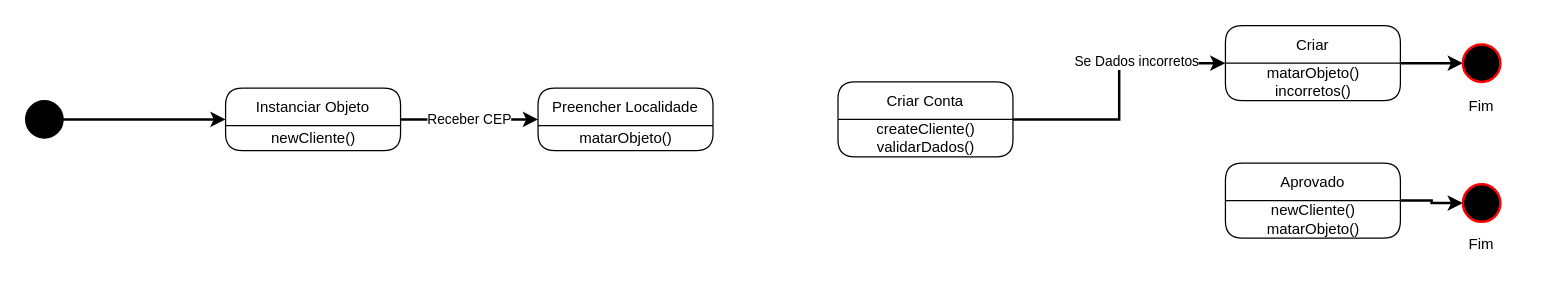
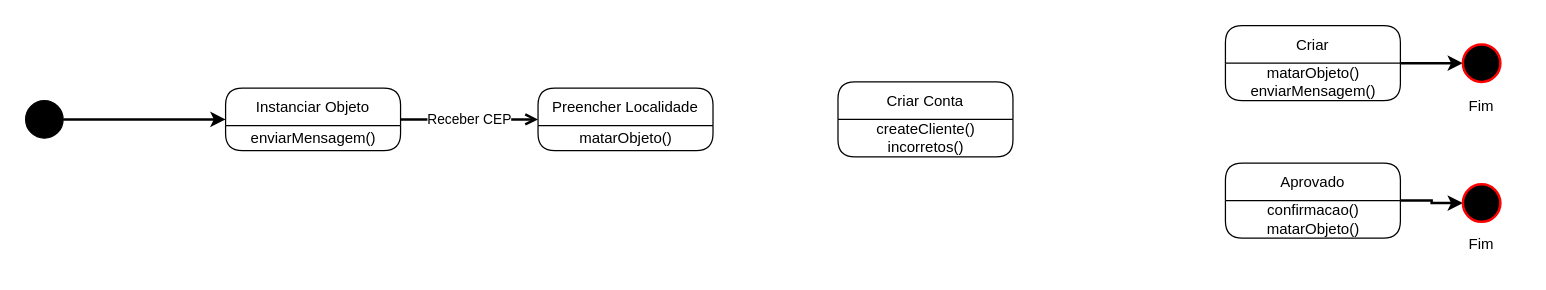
(1314, 82) -> (1314, 82)
(1119, 96) -> none
(525, 119) -> (526, 119)
(314, 138) -> (314, 138)
(926, 138) -> (926, 138)
(1314, 219) -> (1314, 219)
